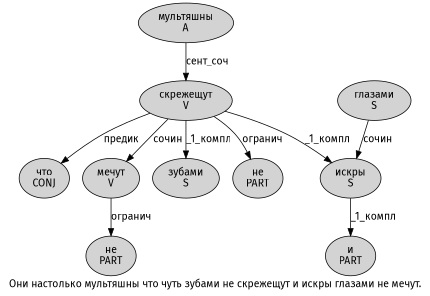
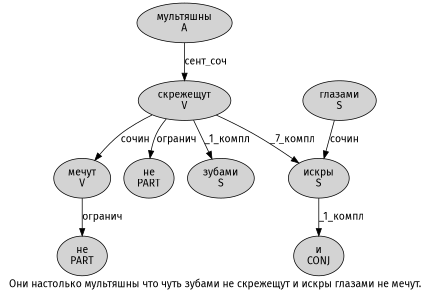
(328, 139) -> (293, 139)
(44, 178) -> none
(351, 256) -> (319, 256)
